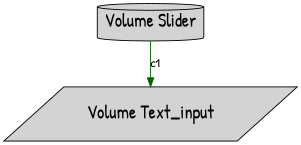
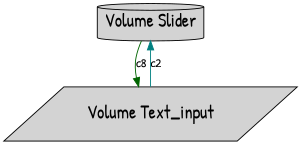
(156, 64) -> (142, 64)
none -> (151, 68)
